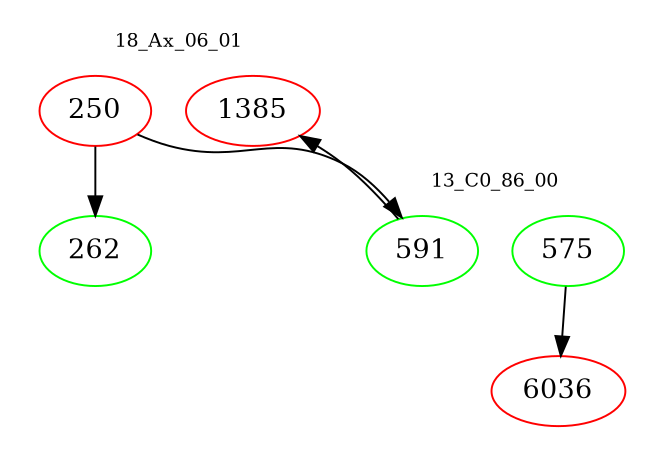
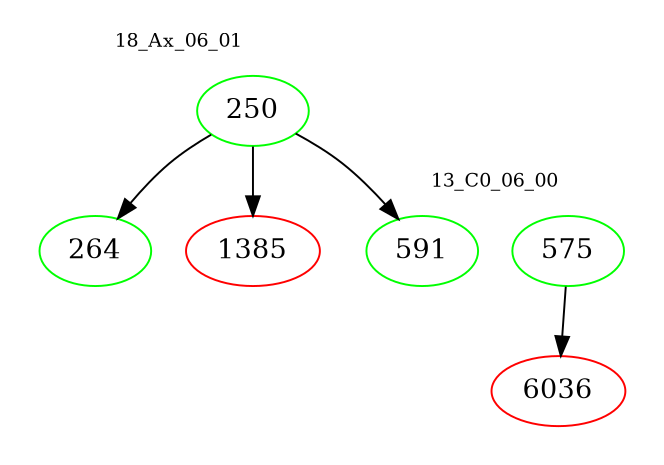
(95, 111) -> (253, 111)
(361, 179) -> (253, 171)
(495, 182) -> (495, 182)
(95, 251) -> (95, 251)
